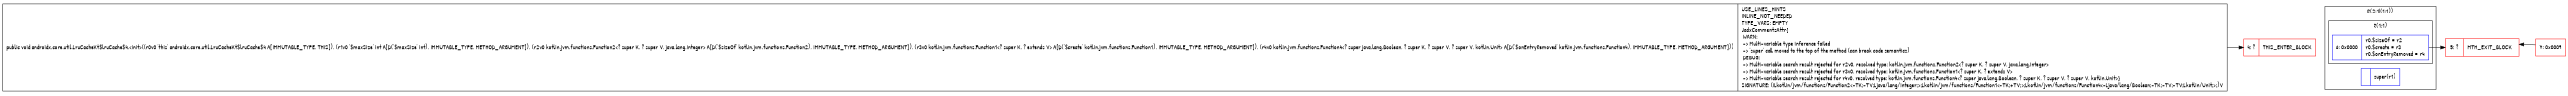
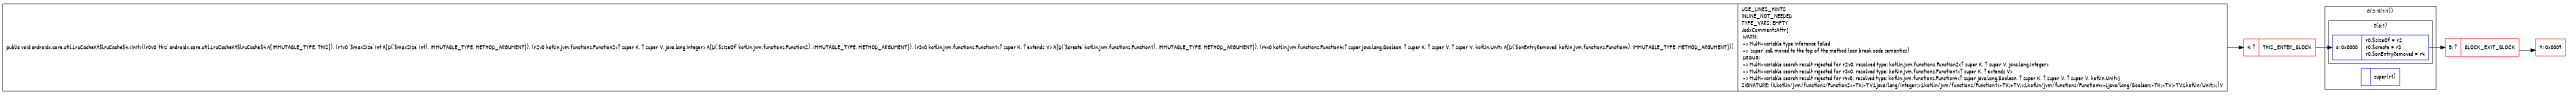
(2380, 26) -> (2380, 26)
(2530, 45) -> (2525, 51)
none -> (2322, 47)
(2490, 47) -> (2490, 47)
